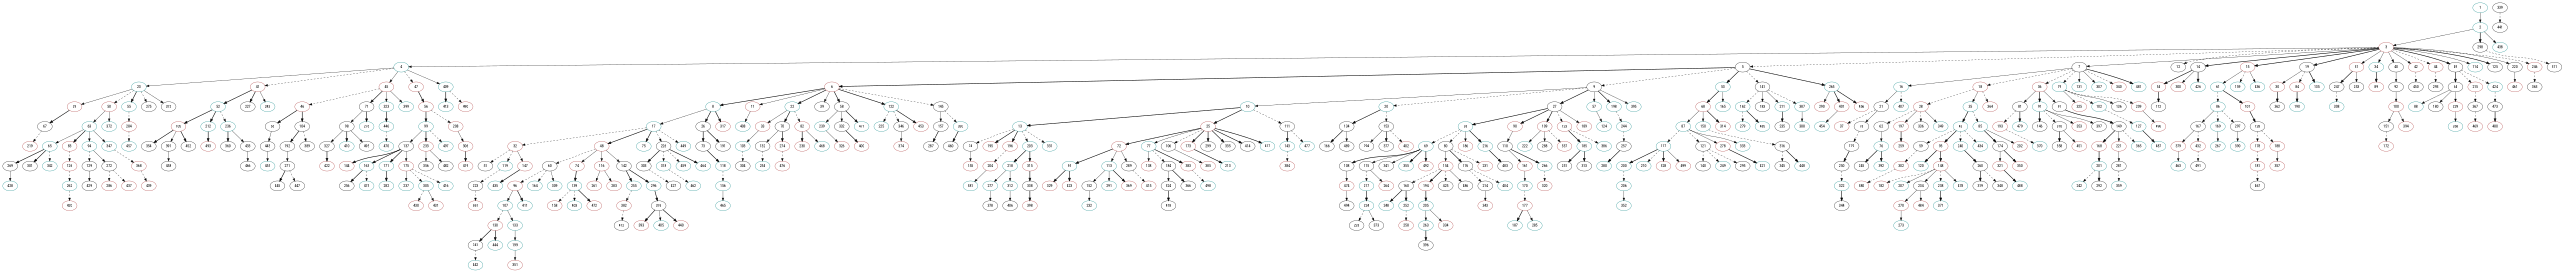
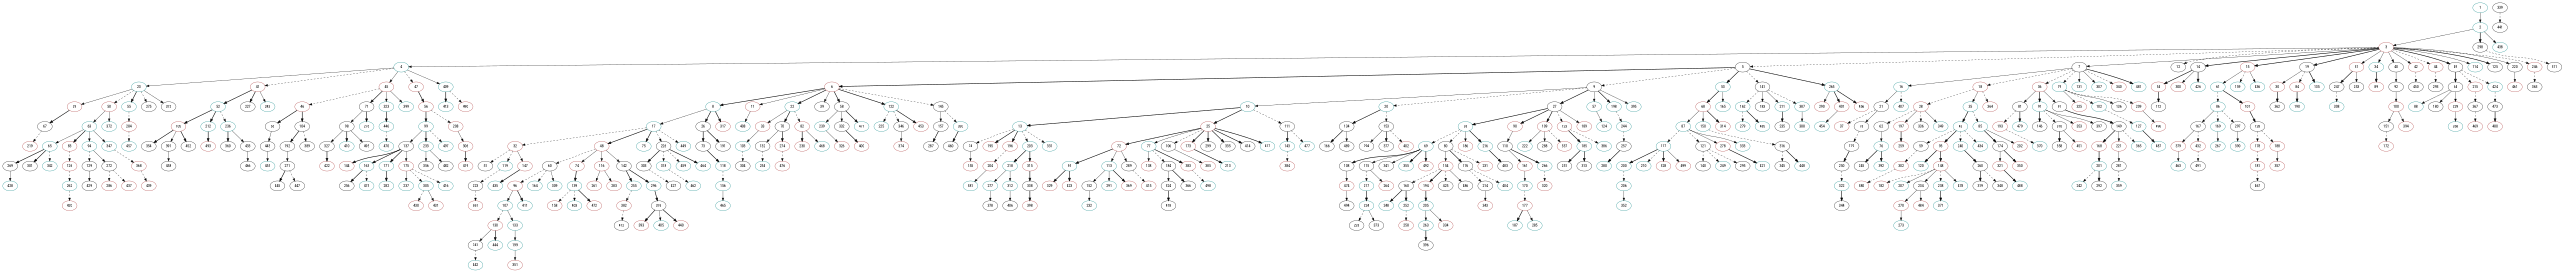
(426, 146) -> (426, 146)
(486, 234) -> (486, 234)
